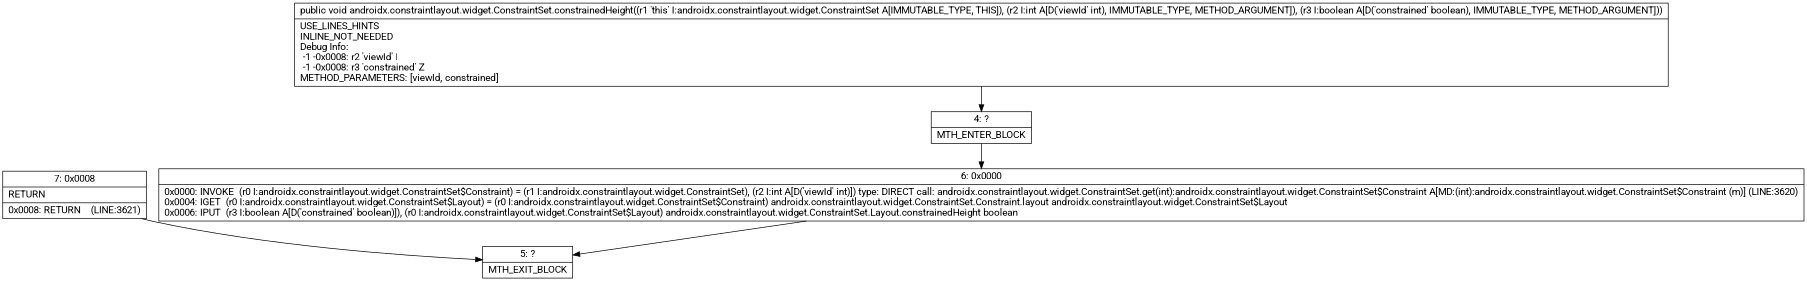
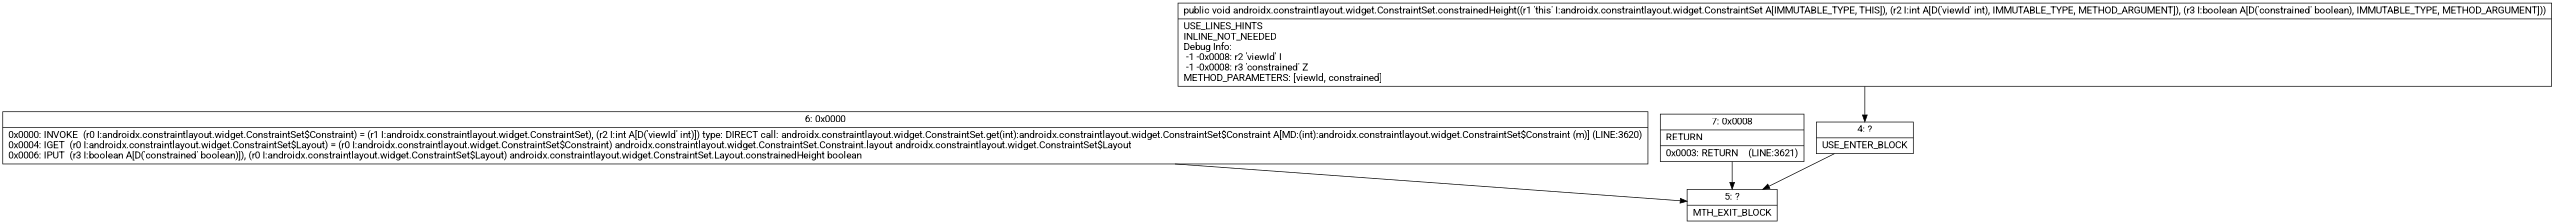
(981, 135) -> (1865, 145)
(981, 153) -> (1802, 170)
(75, 210) -> (1732, 153)
